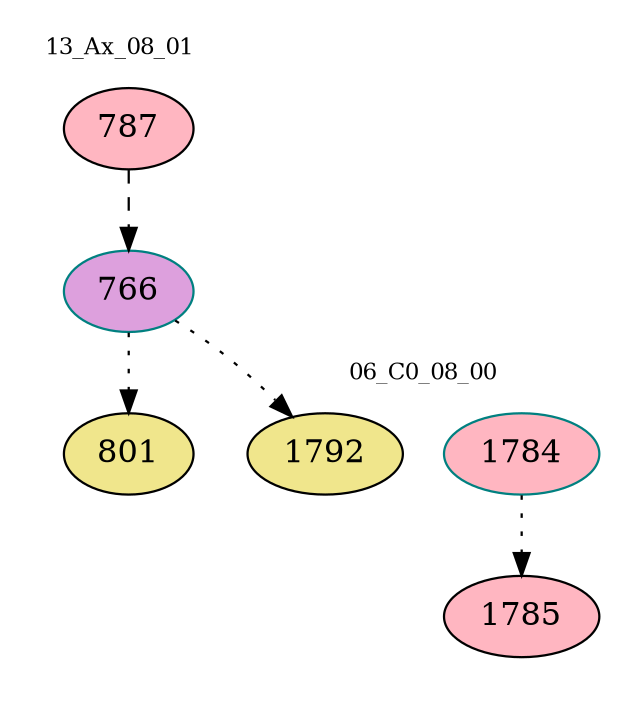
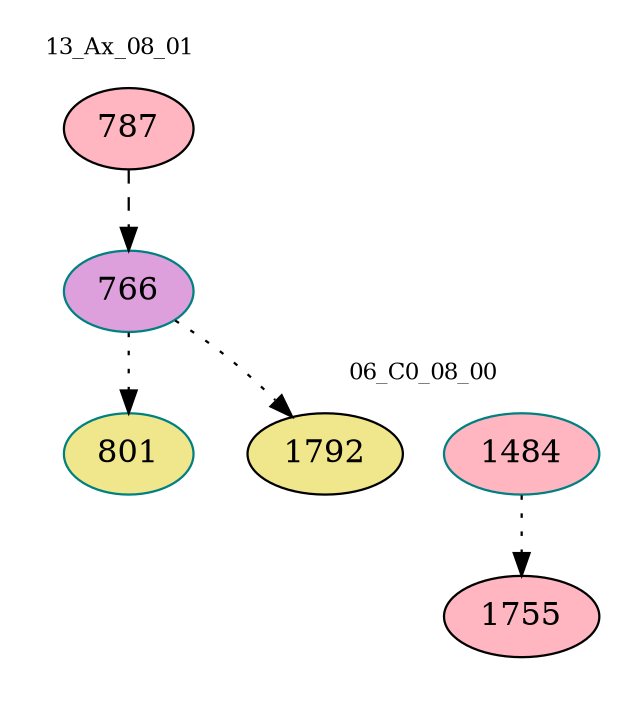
(129, 454) -> (129, 454)
(522, 454) -> (522, 454)
(522, 617) -> (522, 617)
